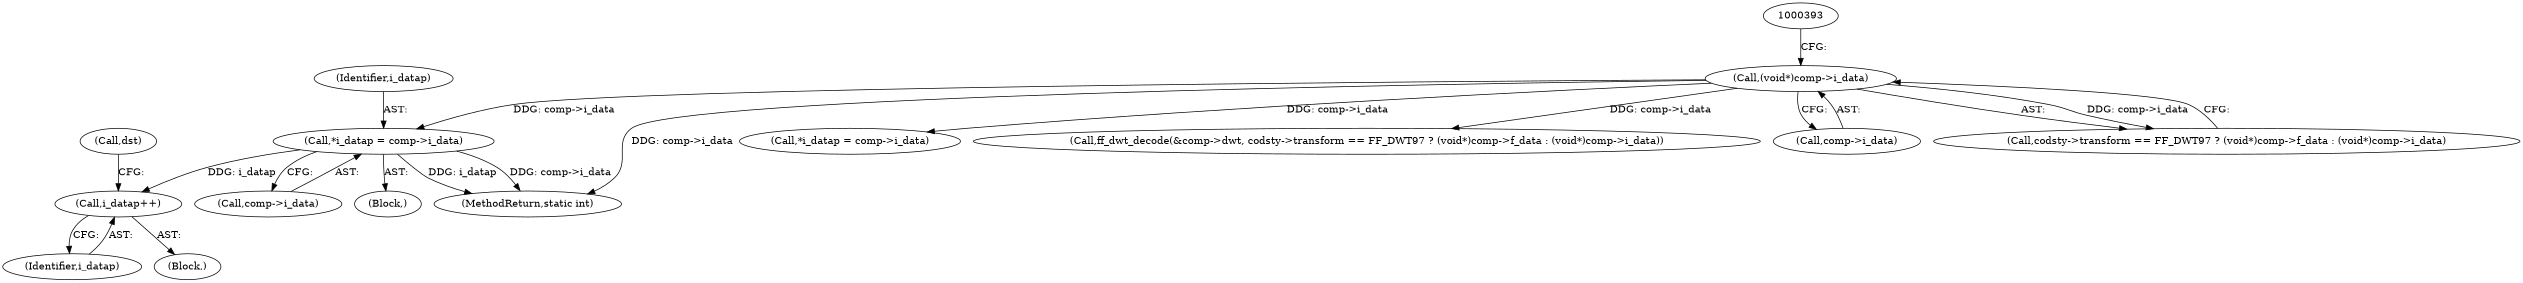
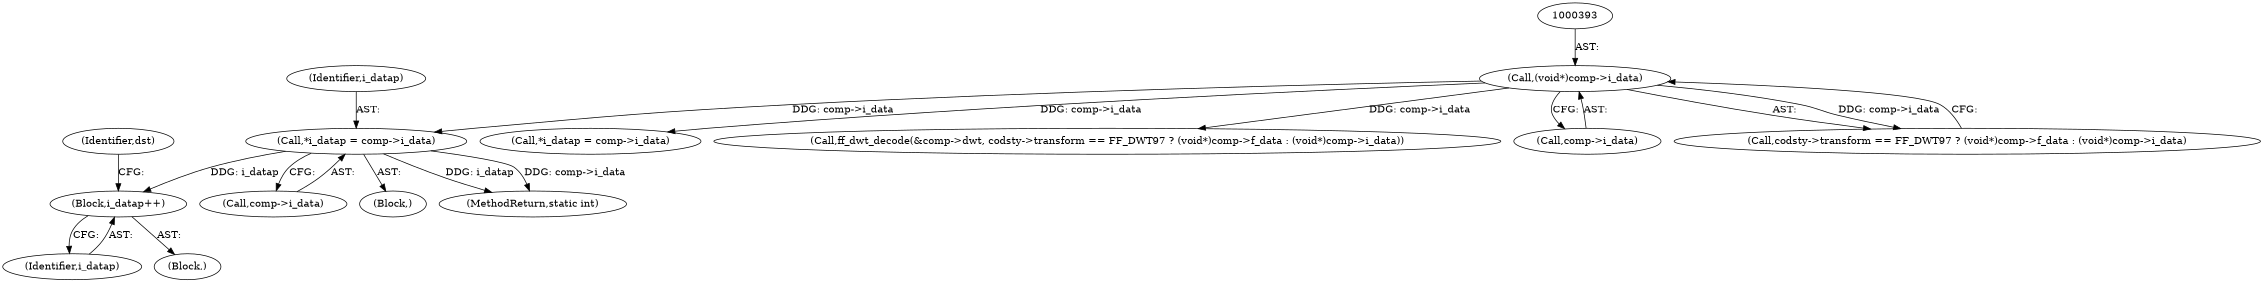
(1816, 47) -> (1589, 47)
(1128, 92) -> none
(118, 141) -> (118, 141)
(118, 204) -> (118, 204)
